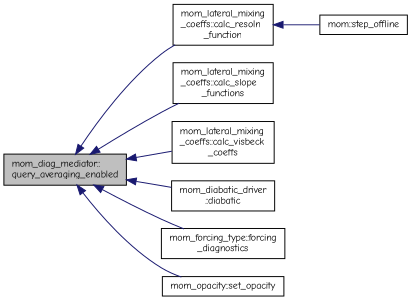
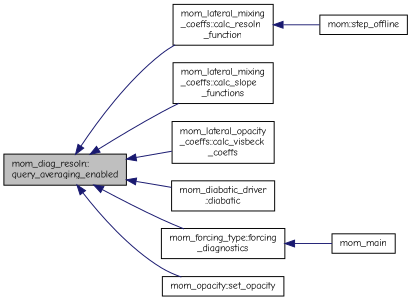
(223, 142) -> (223, 142)
(65, 170) -> (65, 170)
none -> (364, 244)
